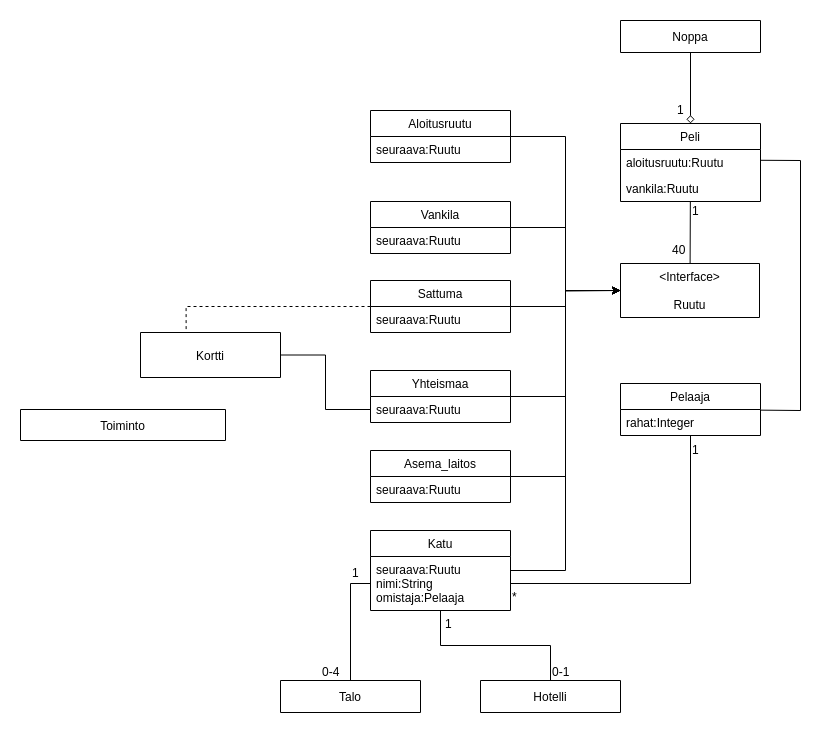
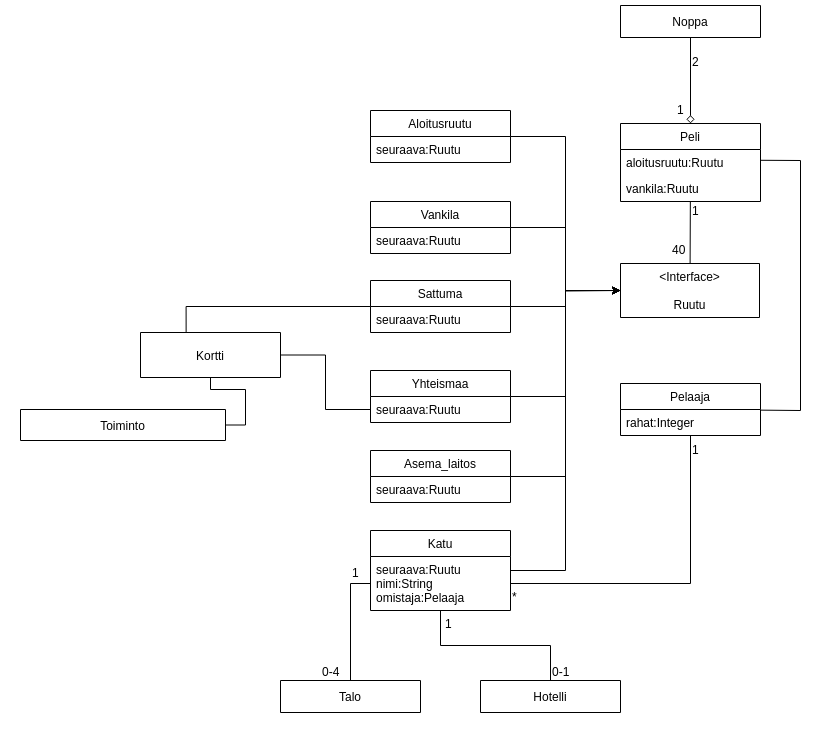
(691, 37) -> (691, 22)
none -> (701, 63)
(266, 307) -> (266, 307)
none -> (246, 393)
